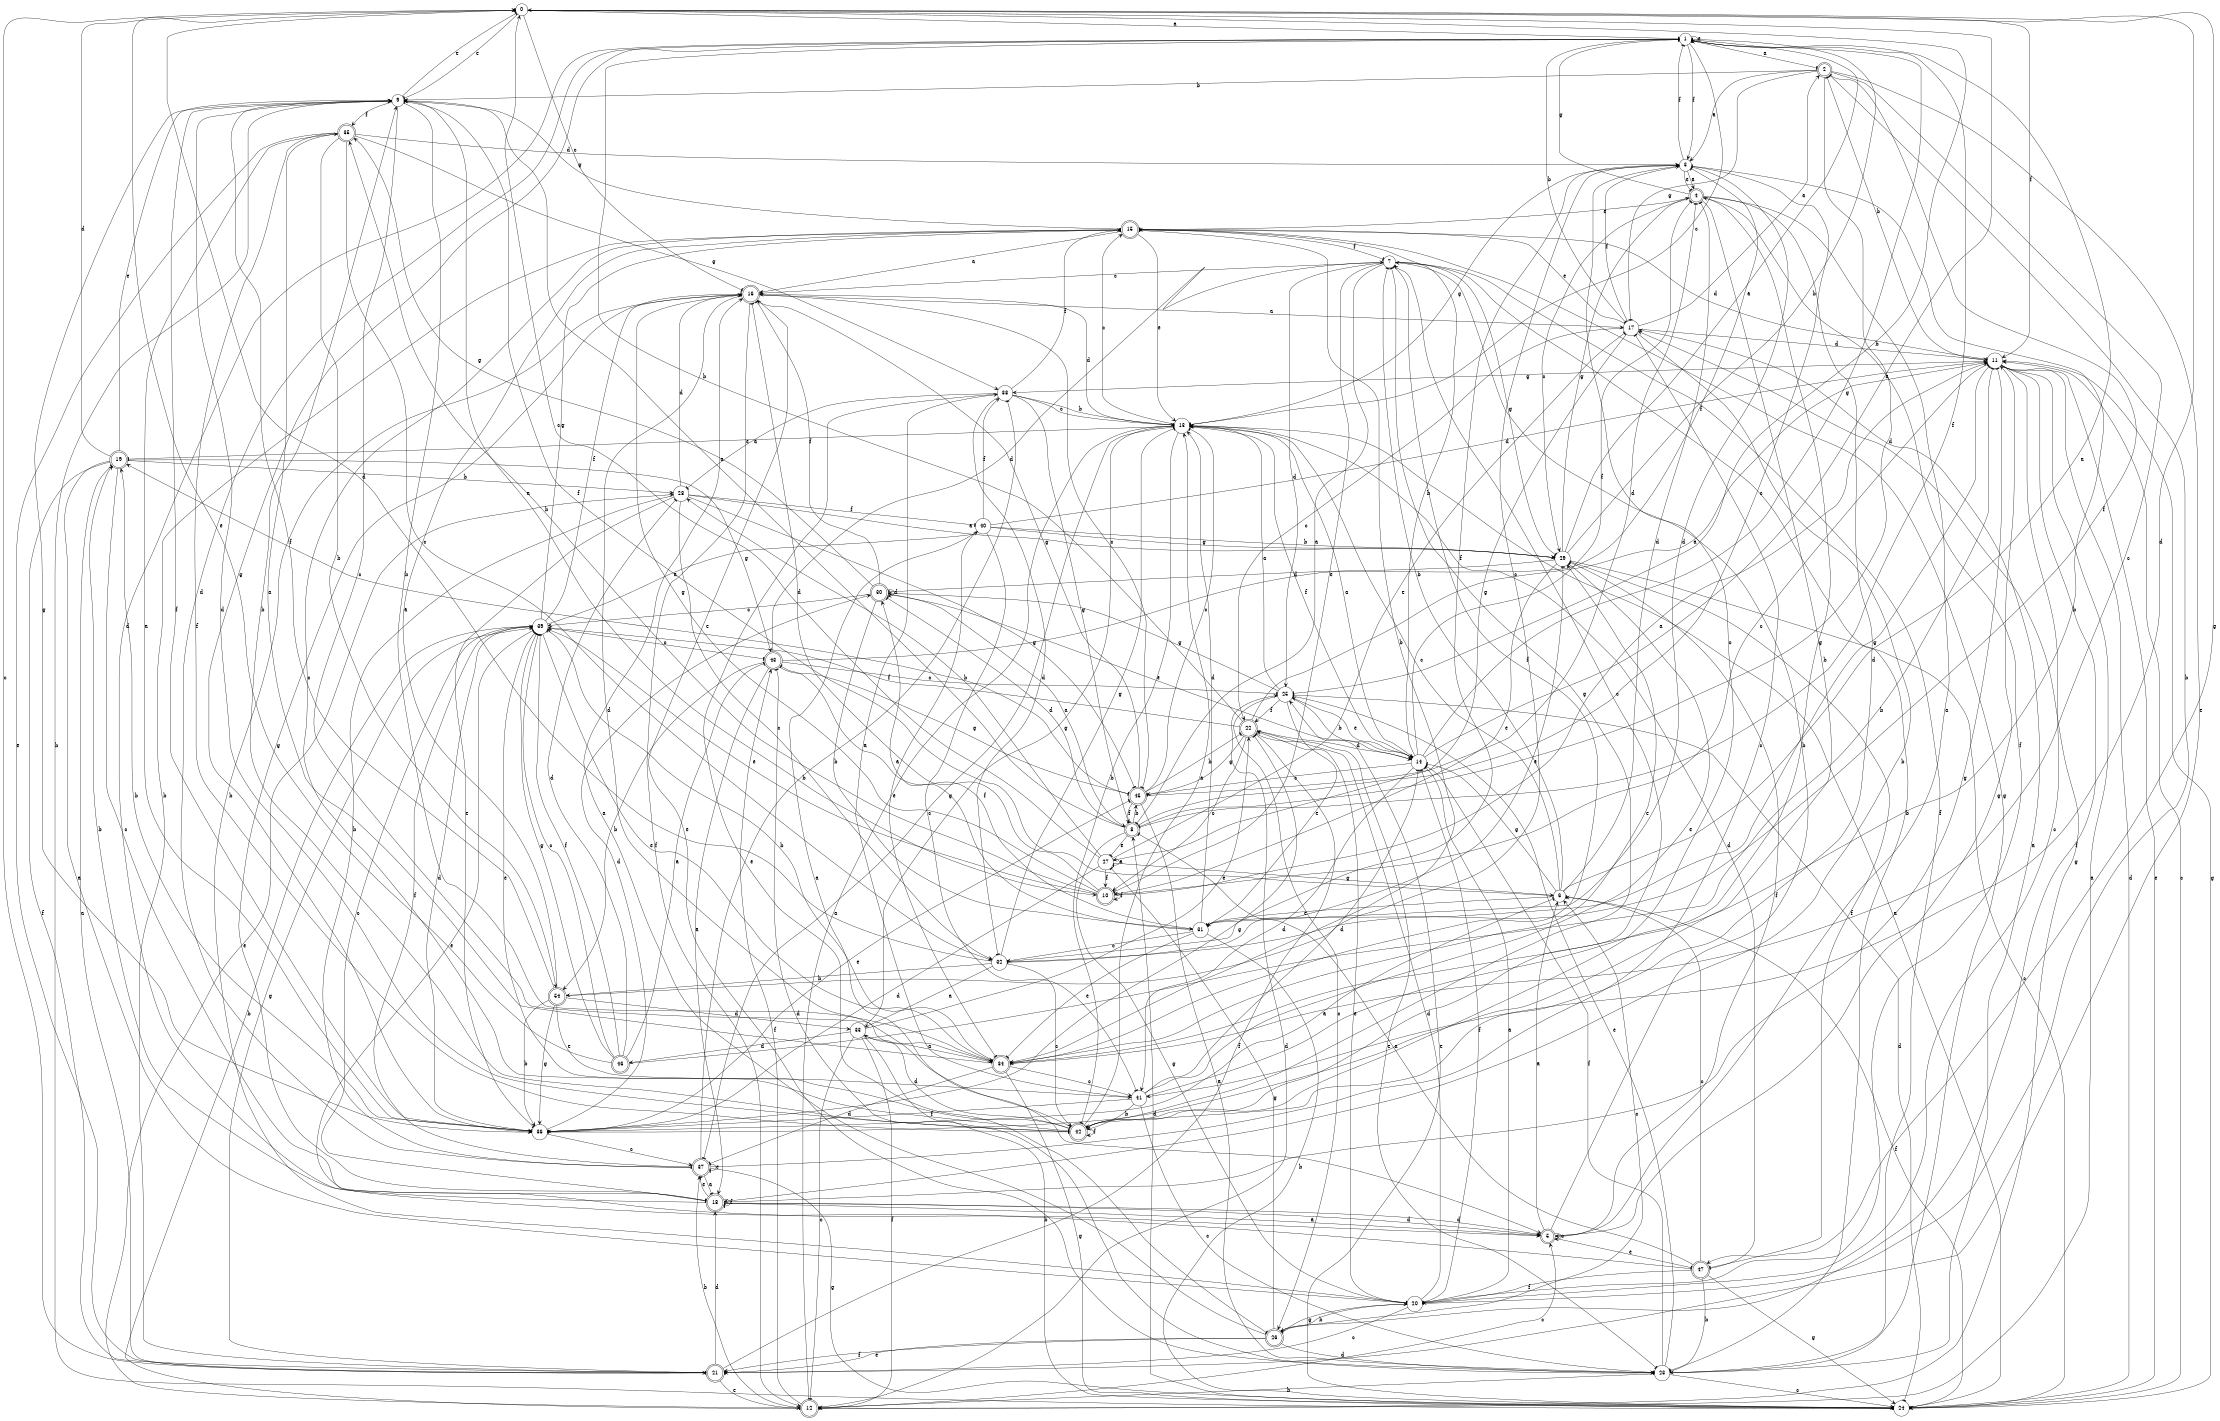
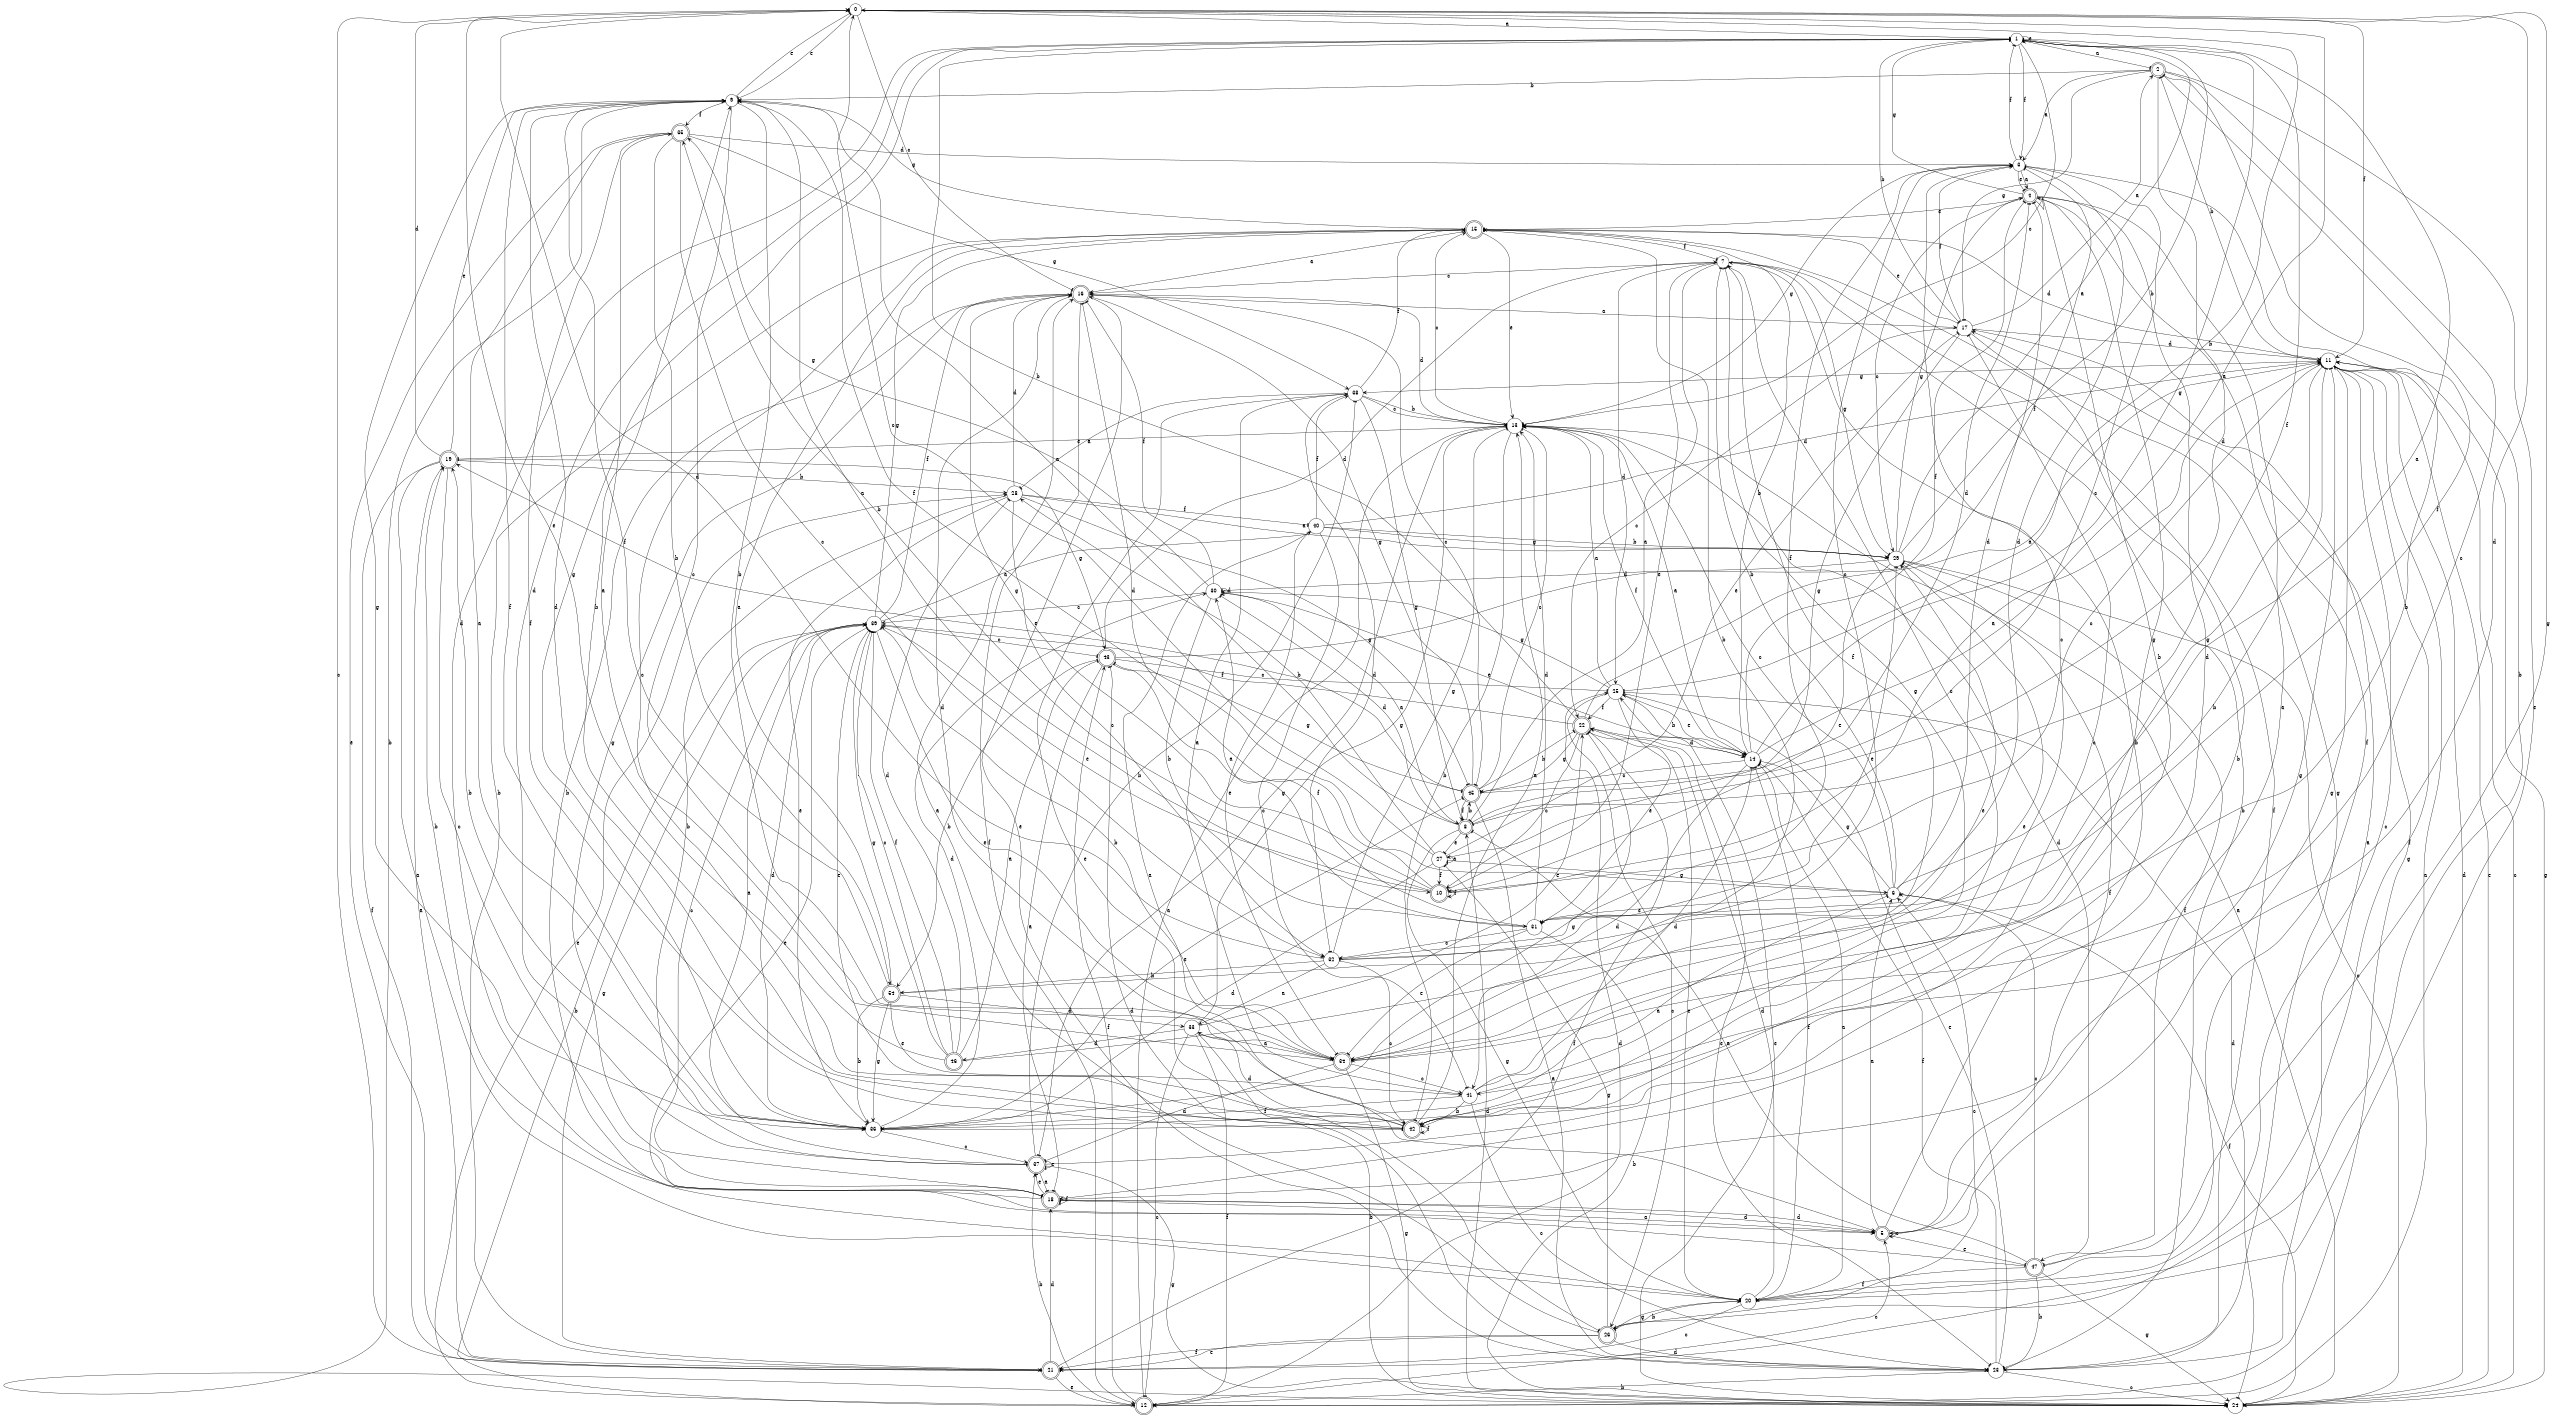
(879, 593) -> (1214, 591)
(415, 896) -> (749, 893)
(696, 925) -> (1028, 924)
